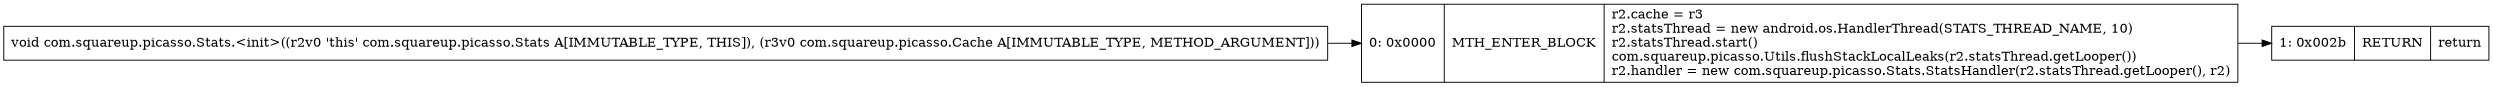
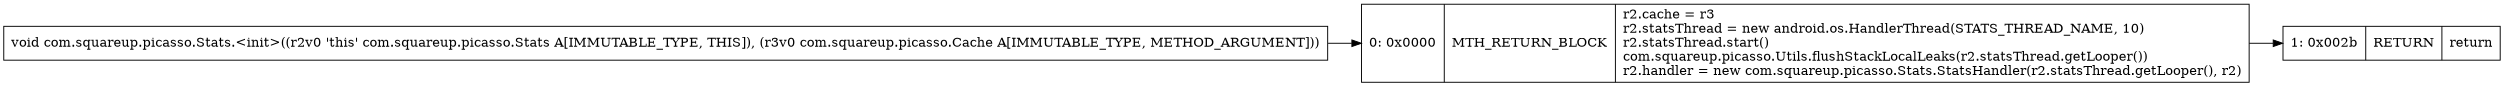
(1524, 43) -> (1530, 43)
